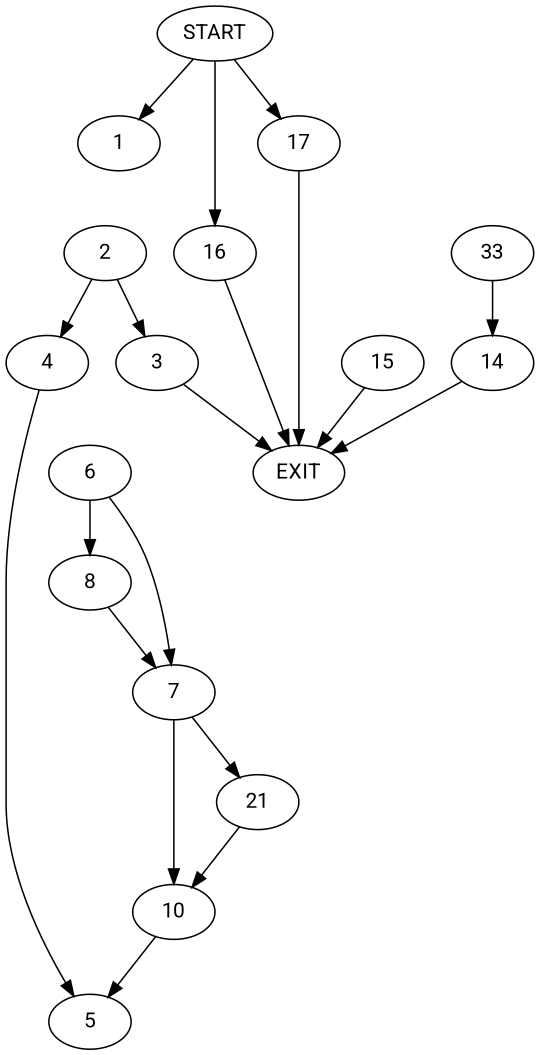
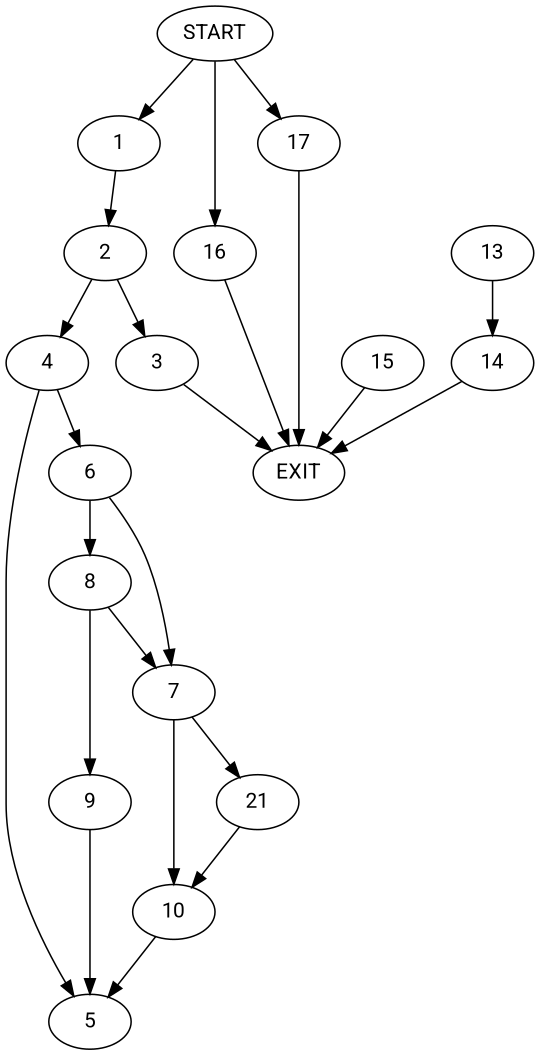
none -> (113, 190)
(493, 253) -> (493, 253)
none -> (66, 411)
none -> (90, 802)
